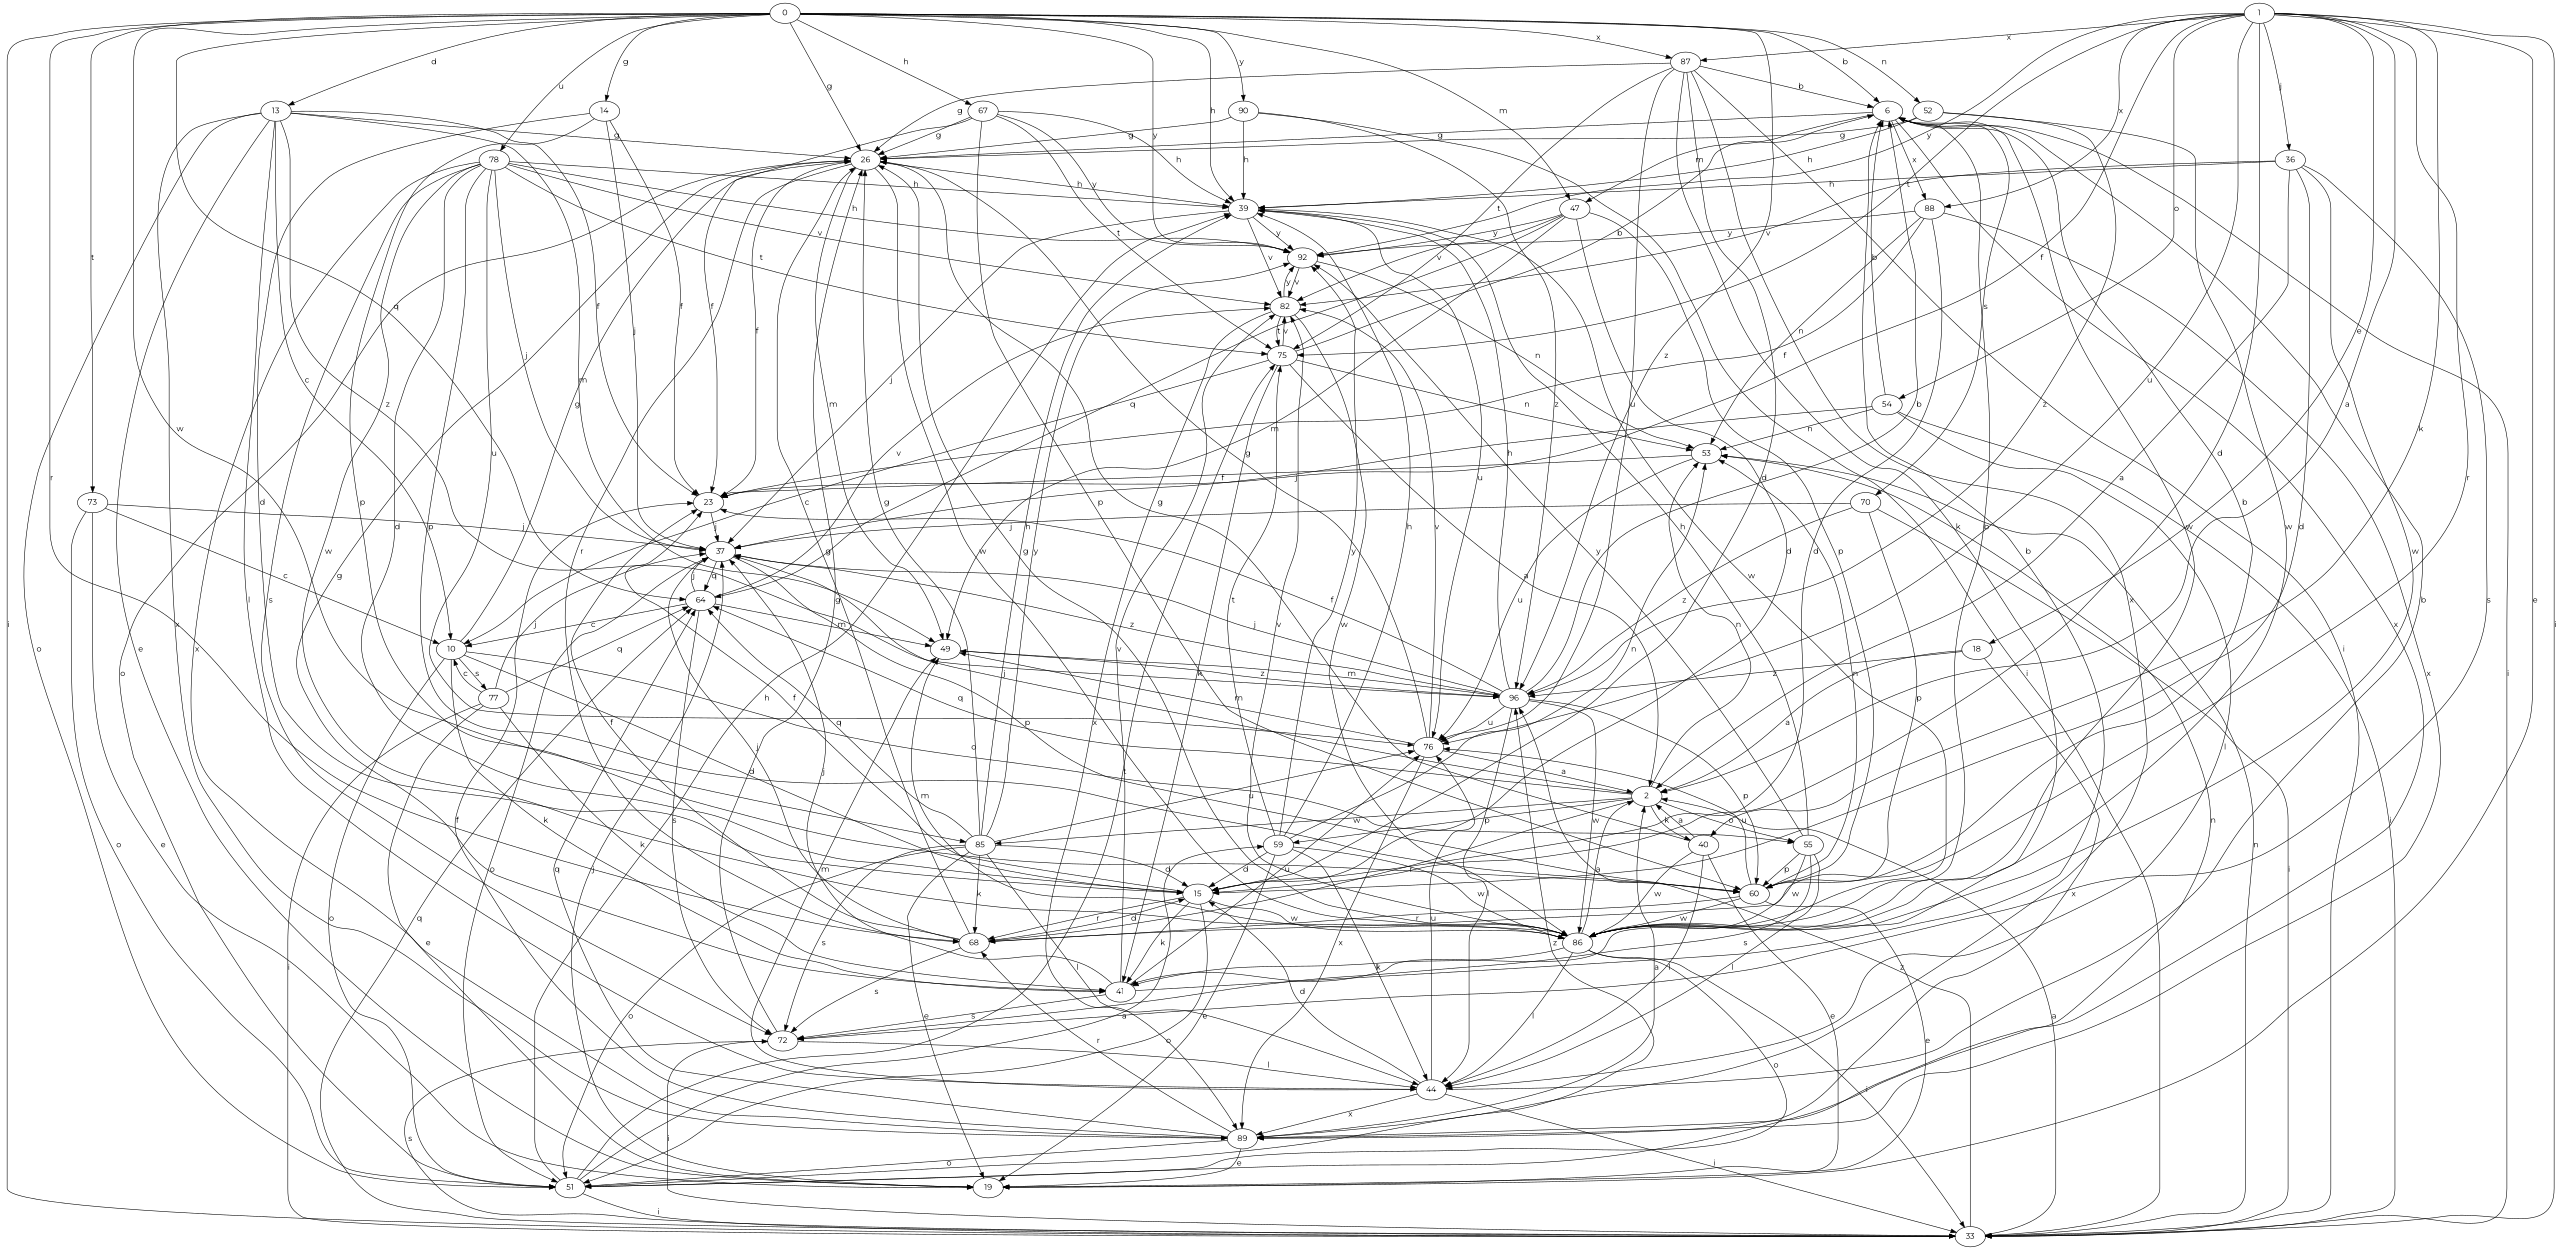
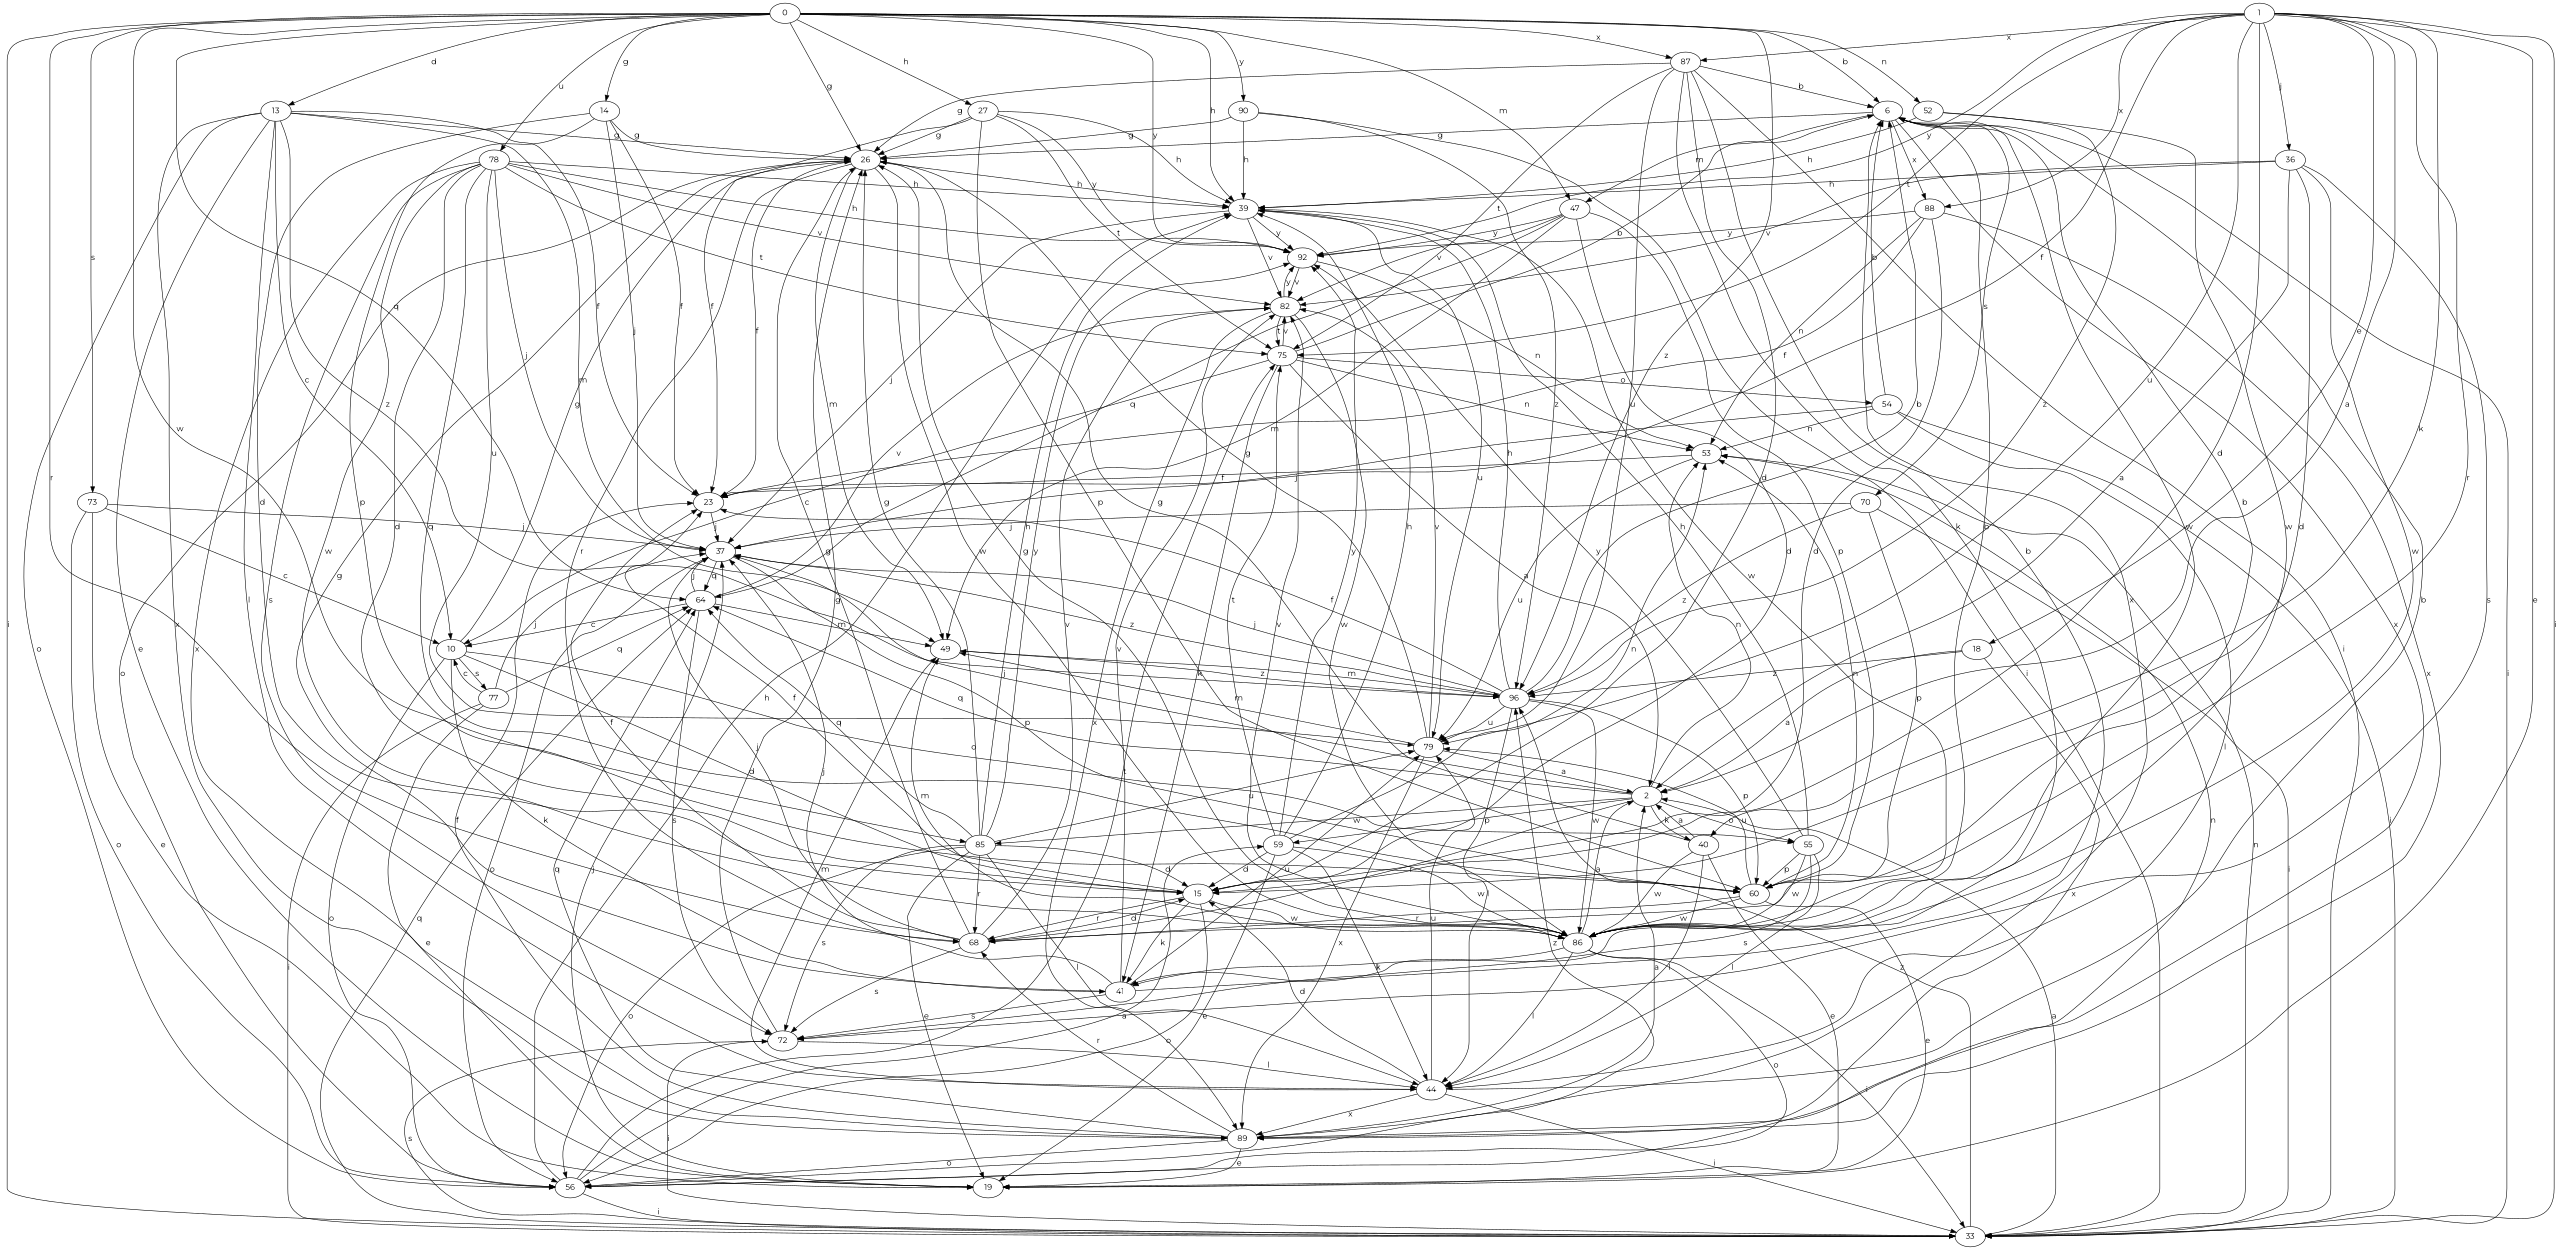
(983, 111) -> (983, 111)
(1376, 142) -> (723, 155)
(2158, 255) -> (1568, 379)
(93, 258) -> (93, 258)
(431, 527) -> (431, 527)
none -> (1062, 576)
(1429, 747) -> (1429, 747)
(979, 894) -> (979, 894)
(764, 926) -> none
(570, 1188) -> (570, 1188)
